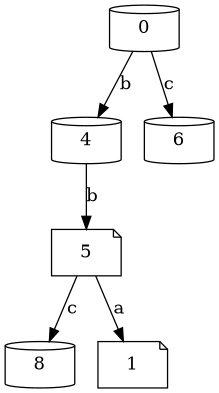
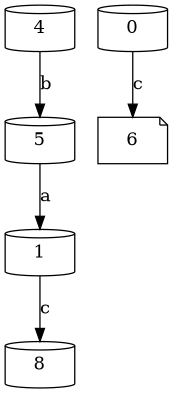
(118, 79) -> none
(179, 140) -> (133, 140)
(86, 253) -> (40, 140)
(66, 303) -> (40, 302)
(133, 365) -> (40, 253)
